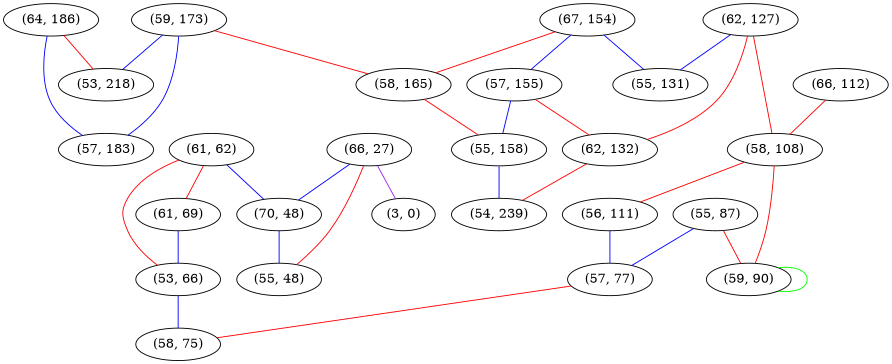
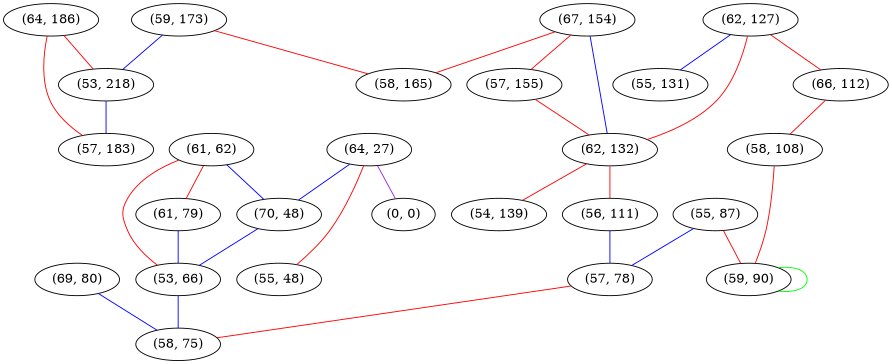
(551, 52) -> (551, 52)
(624, 52) -> (599, 85)
(763, 85) -> (796, 52)
(47, 92) -> (47, 92)
(166, 93) -> (106, 117)
(369, 150) -> (369, 150)
(499, 150) -> none
(692, 182) -> (610, 182)
(178, 215) -> (178, 215)
(404, 215) -> (404, 215)
(499, 215) -> (499, 215)
(279, 247) -> (229, 247)
none -> (77, 279)
(610, 279) -> (610, 279)
